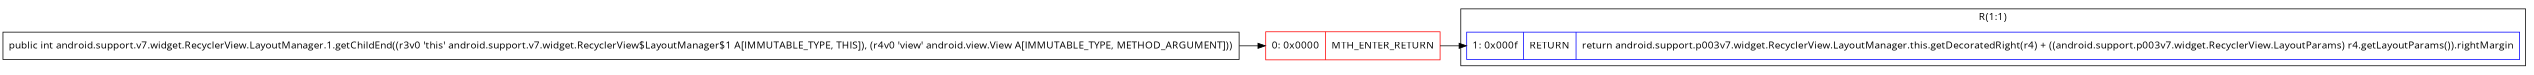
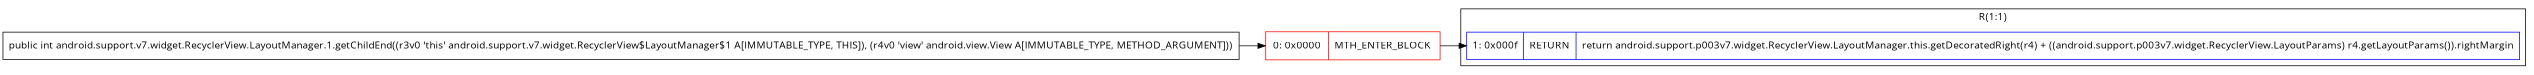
(1383, 45) -> (1382, 45)
